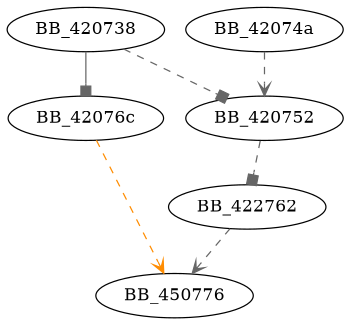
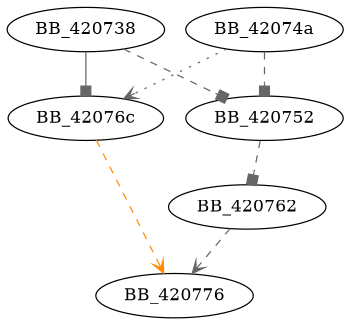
(264, 68) -> (264, 68)
none -> (185, 69)
(247, 207) -> (247, 207)
(175, 296) -> (175, 296)
